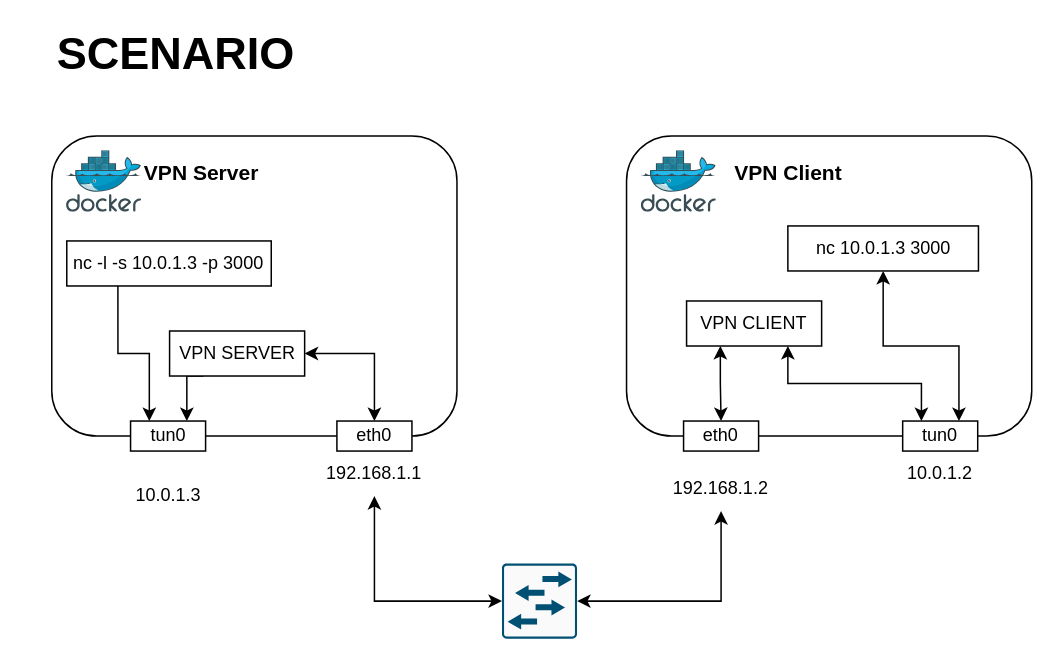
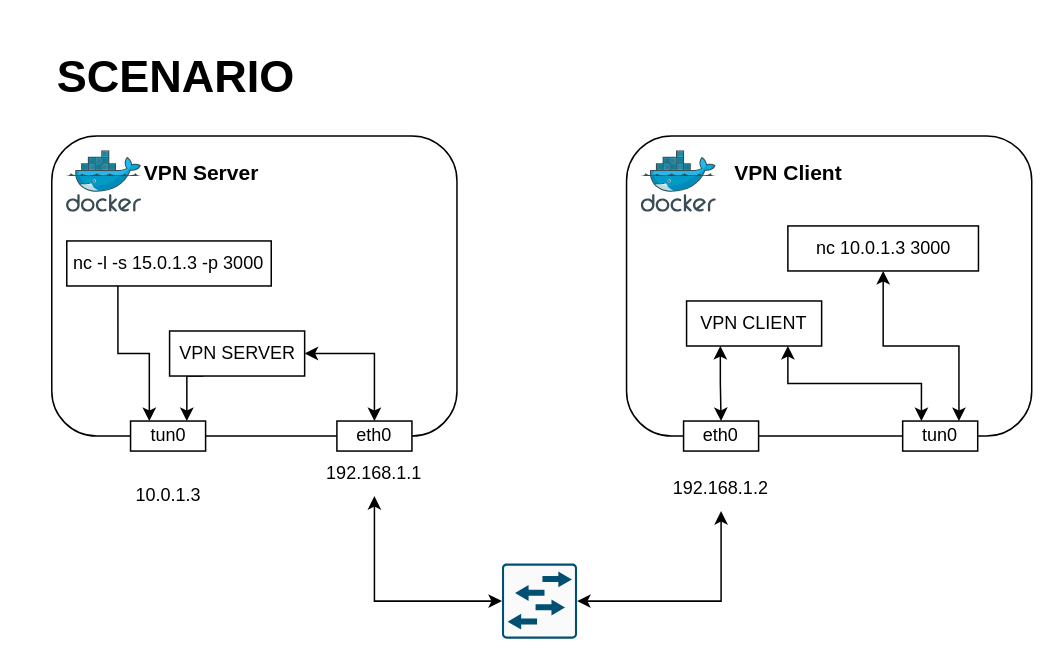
(176, 53) -> (176, 76)
(169, 263) -> (169, 263)
(940, 473) -> none
